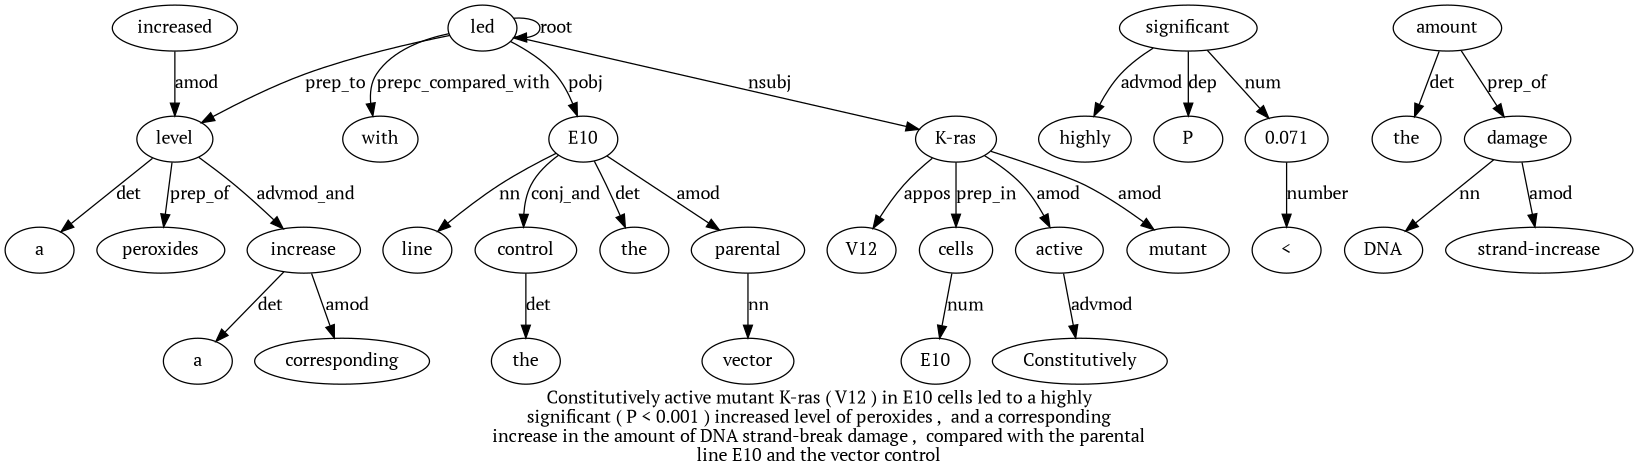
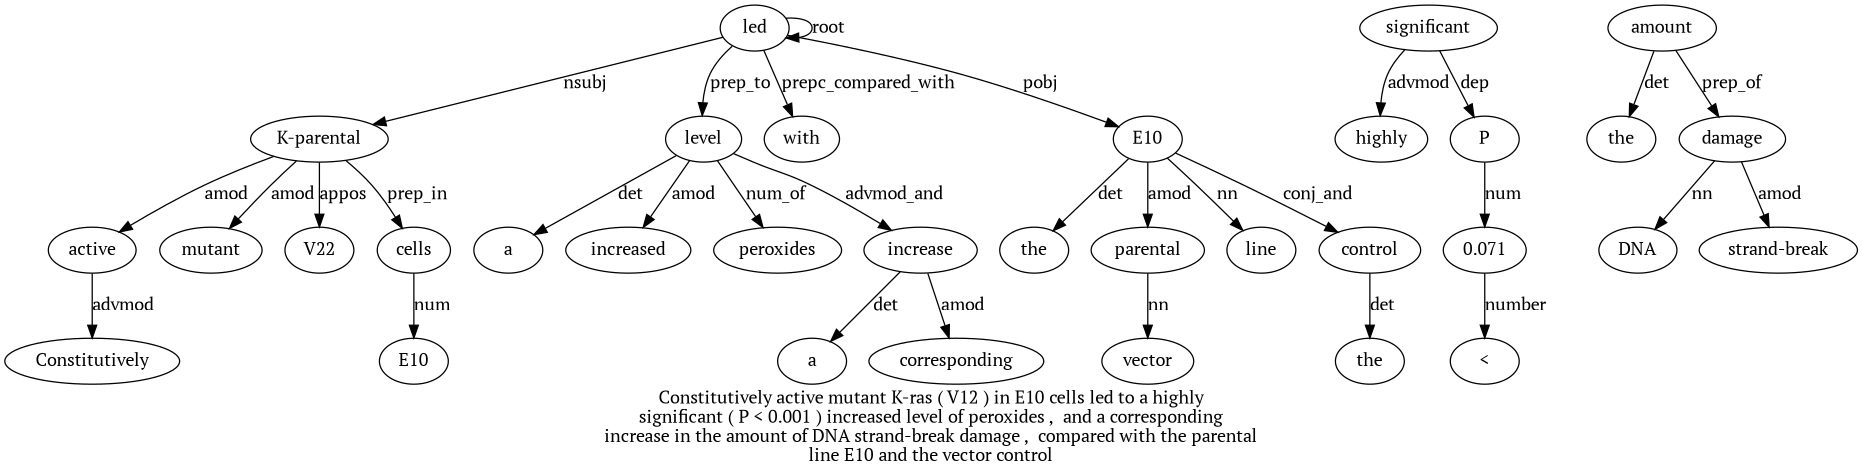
(175, 77) -> (670, 189)
(1234, 79) -> (1485, 188)
(956, 139) -> (319, 139)
(200, 195) -> (776, 195)
(862, 250) -> (319, 250)
(1539, 250) -> (1778, 250)
